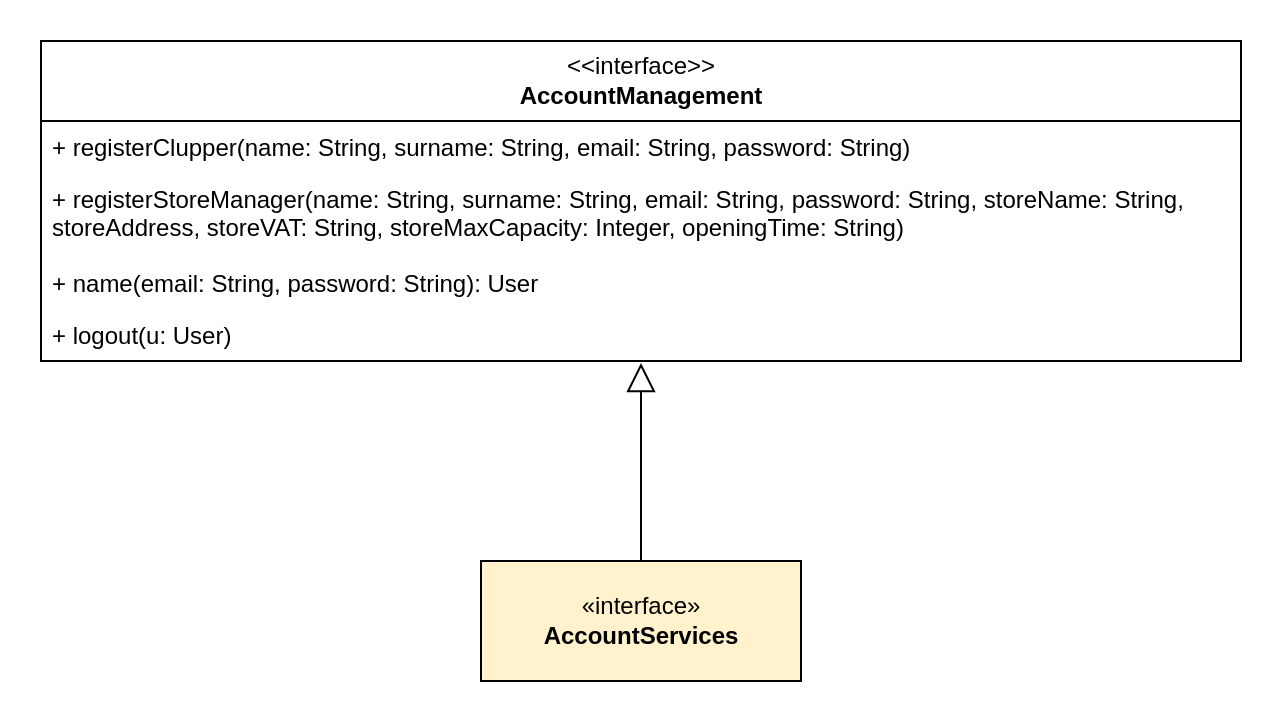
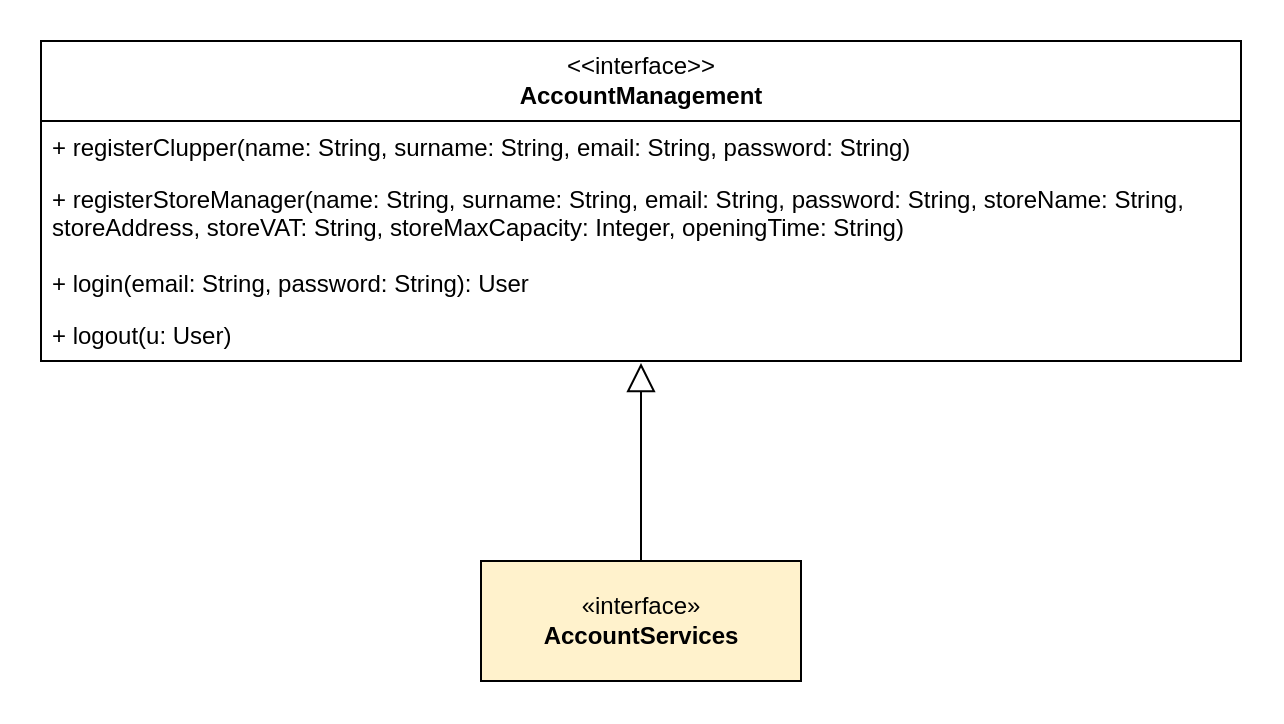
(314, 284) -> (314, 284)
